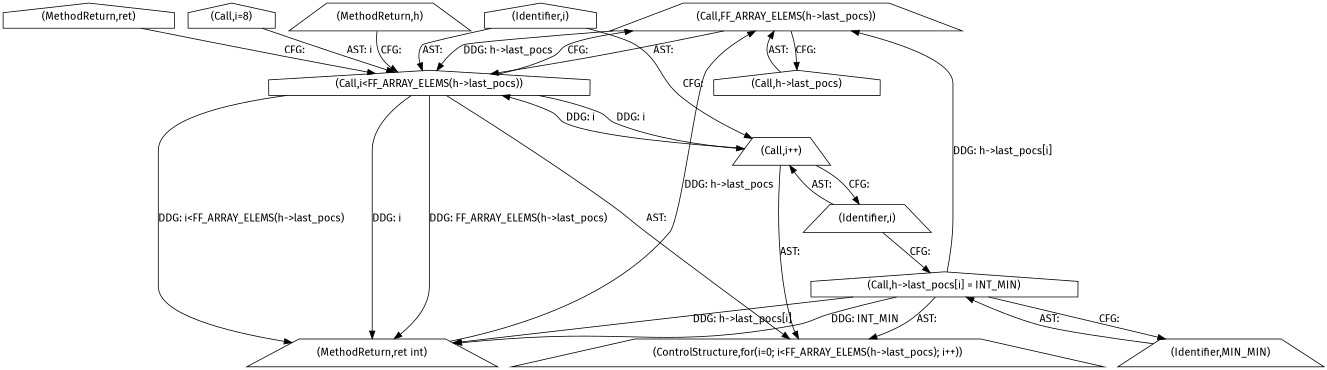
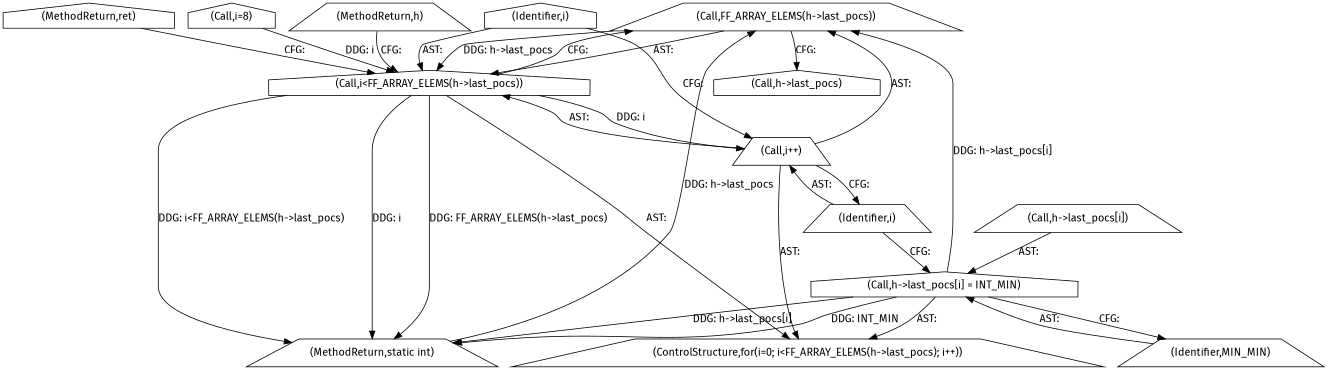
(360, 51) -> (360, 51)
(768, 57) -> (889, 95)
(581, 118) -> (581, 118)
none -> (1078, 219)
(372, 353) -> (372, 353)
